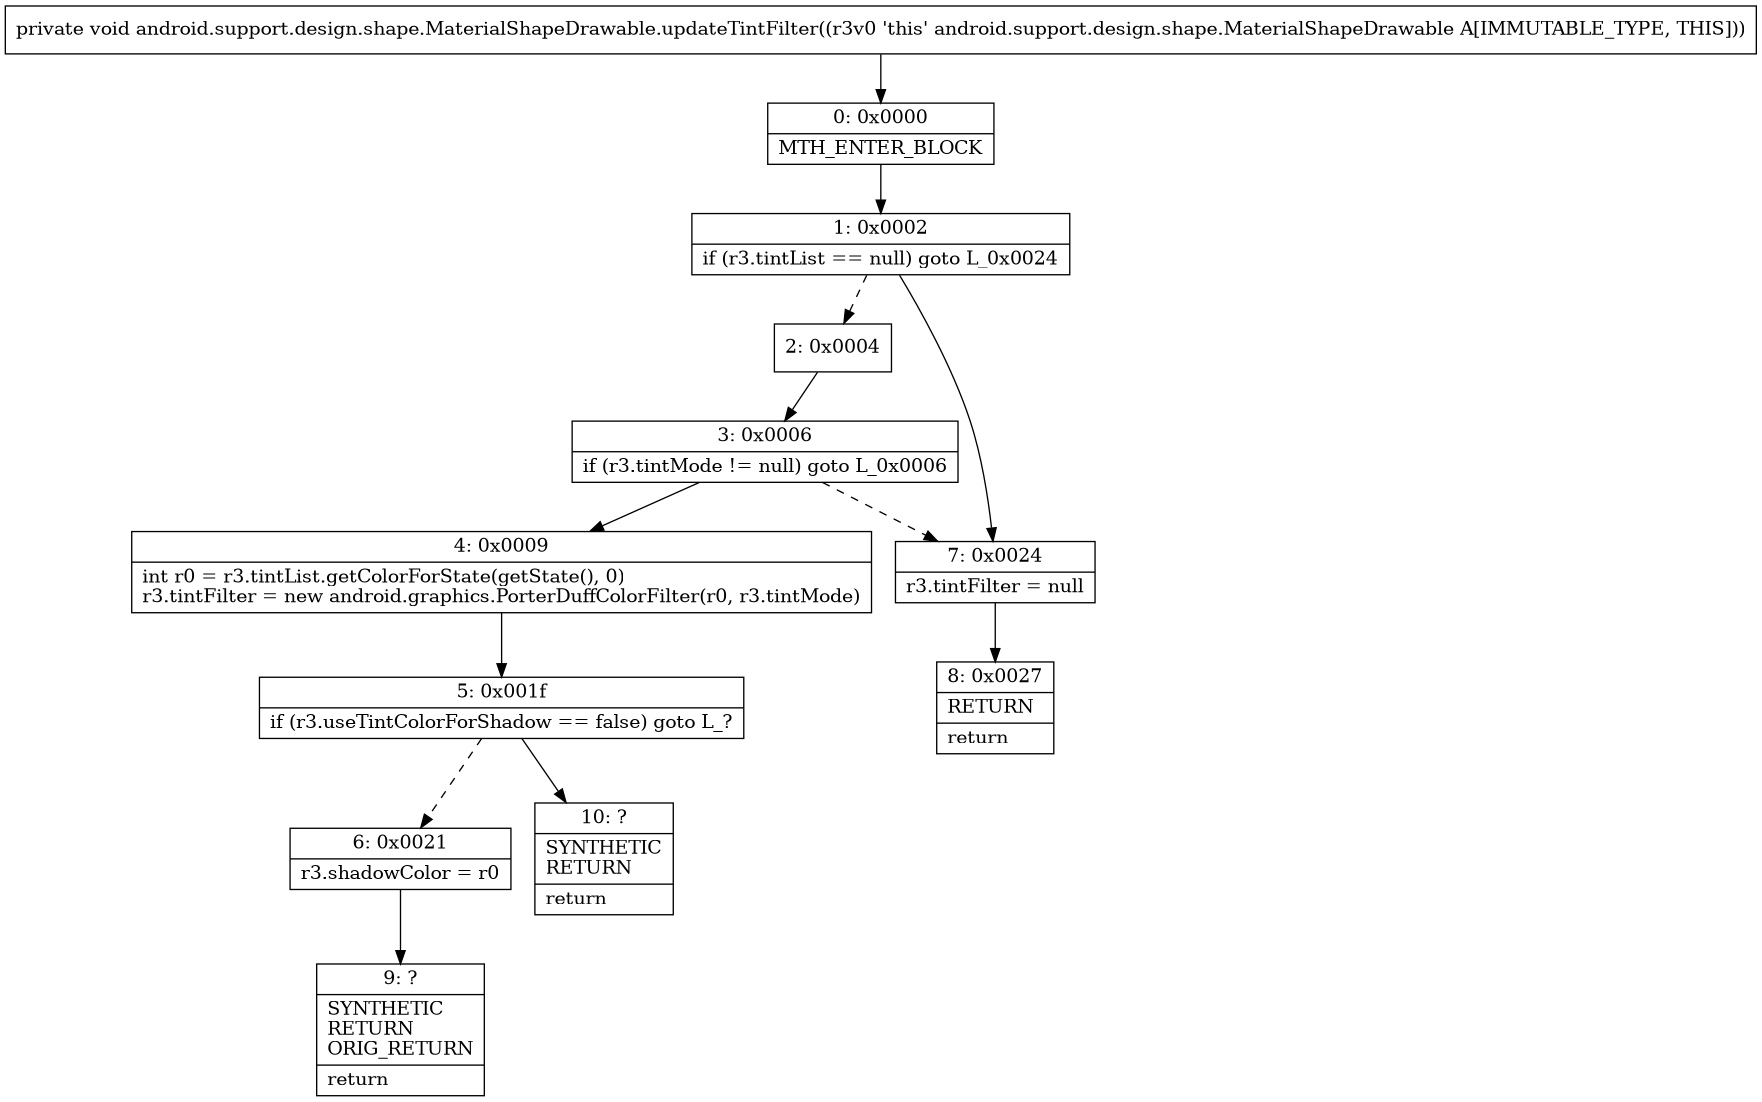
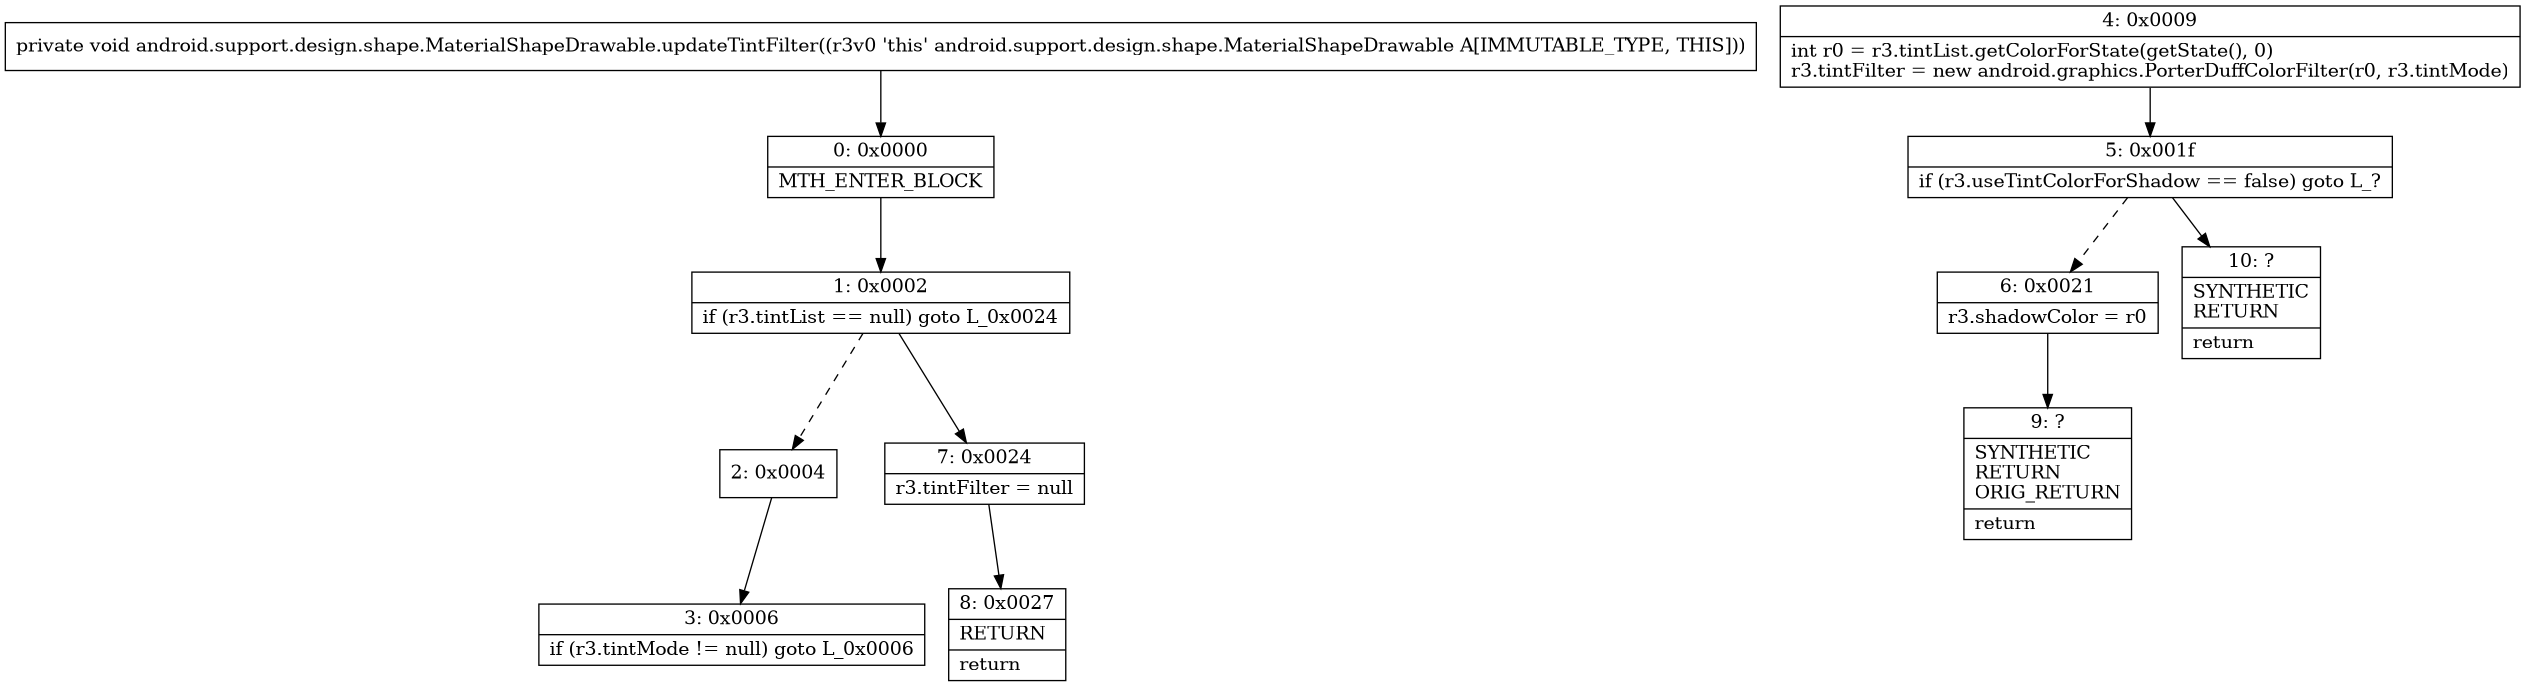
(651, 504) -> none
(874, 509) -> none
